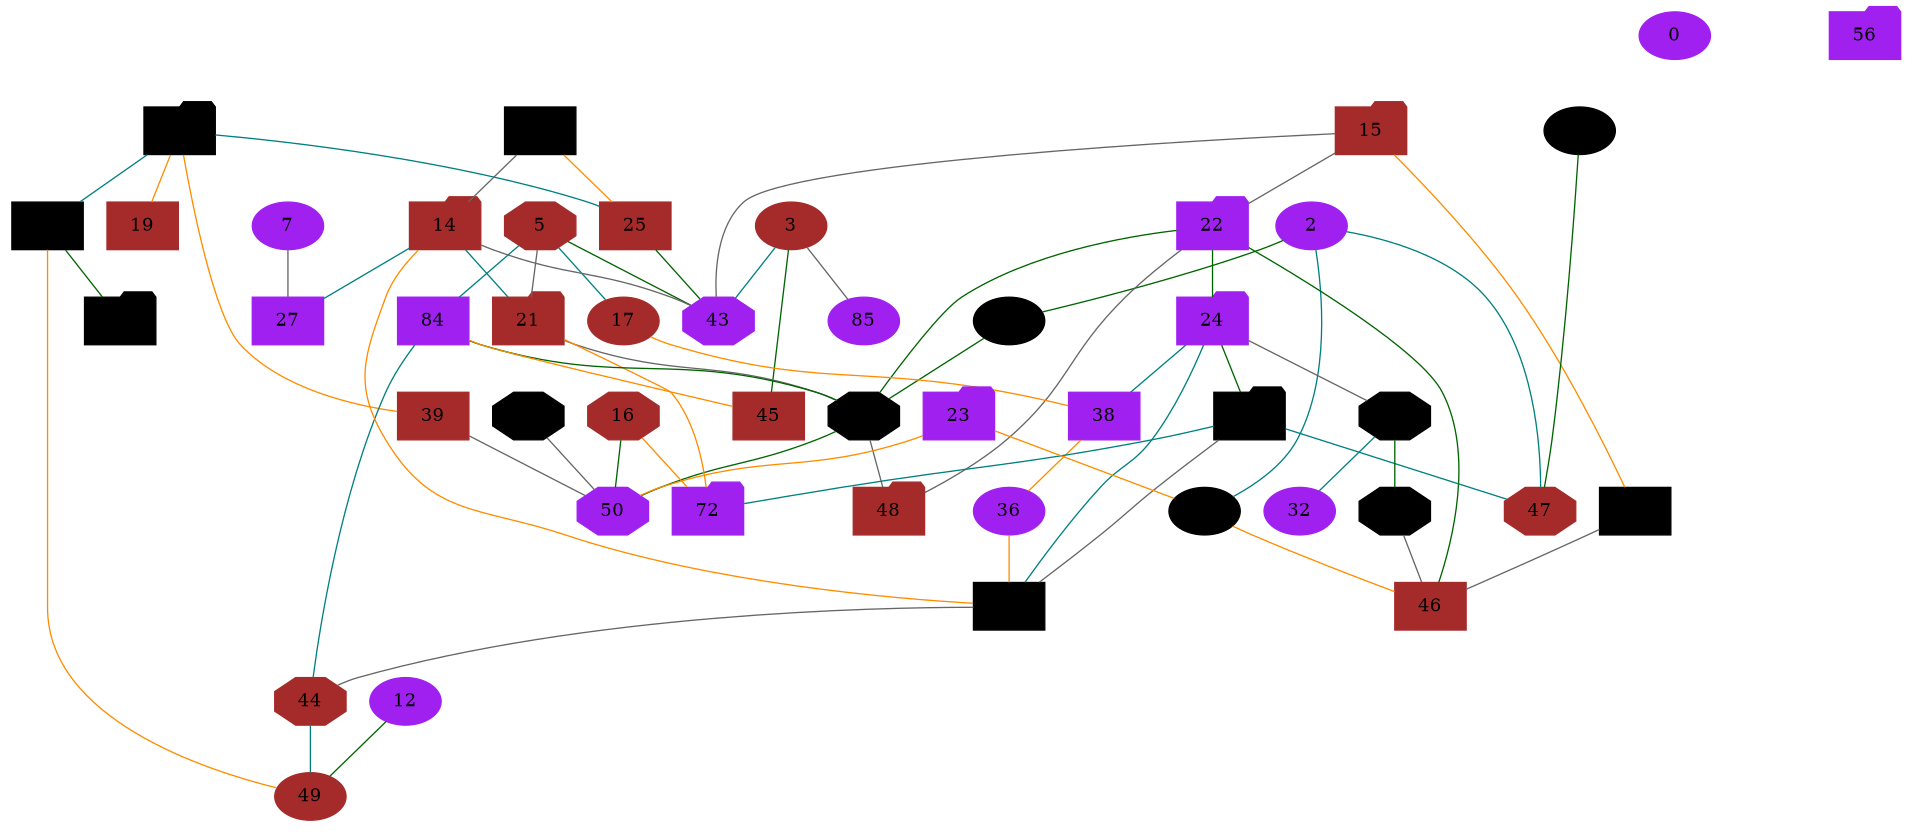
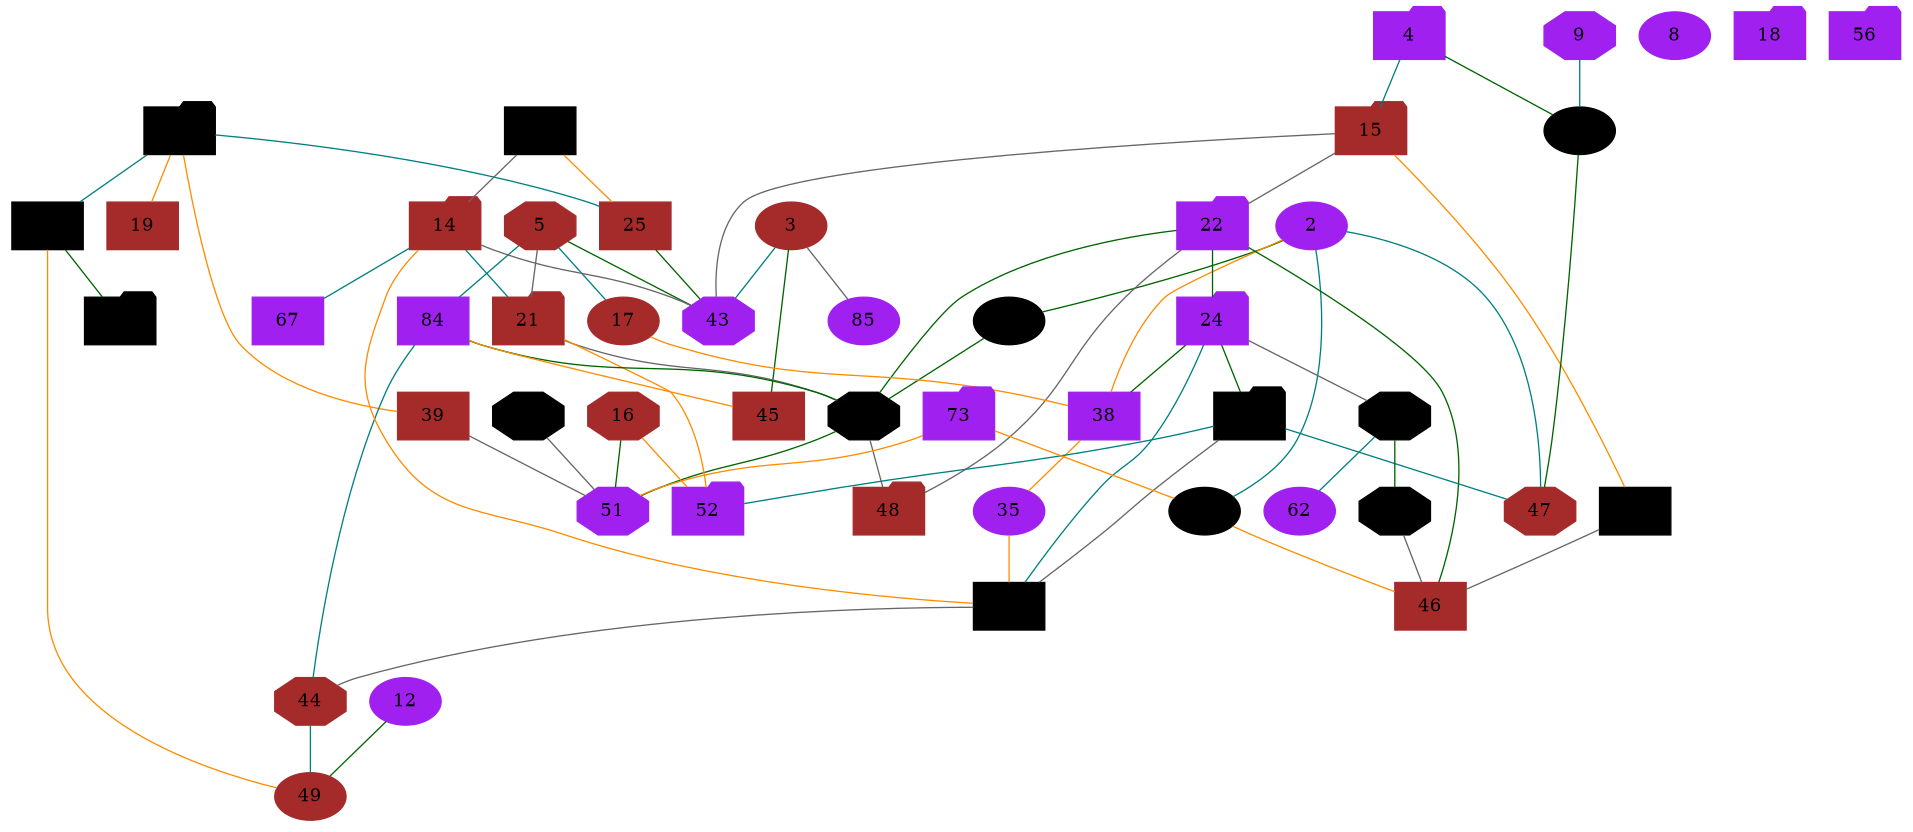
none -> (1409, 36)
none -> (1580, 36)
(1675, 36) -> (1675, 36)
none -> (1770, 36)
(288, 226) -> none
none -> (1174, 291)
(288, 321) -> (288, 321)
(1158, 369) -> (1158, 369)
(959, 416) -> (959, 416)
(613, 511) -> (613, 511)
(708, 511) -> (708, 511)
(1009, 511) -> (1009, 511)
(1300, 511) -> (1300, 511)
